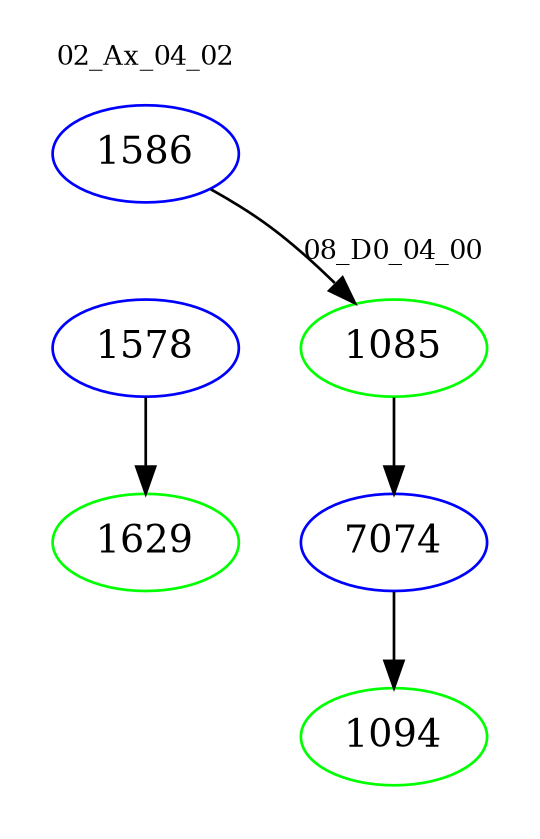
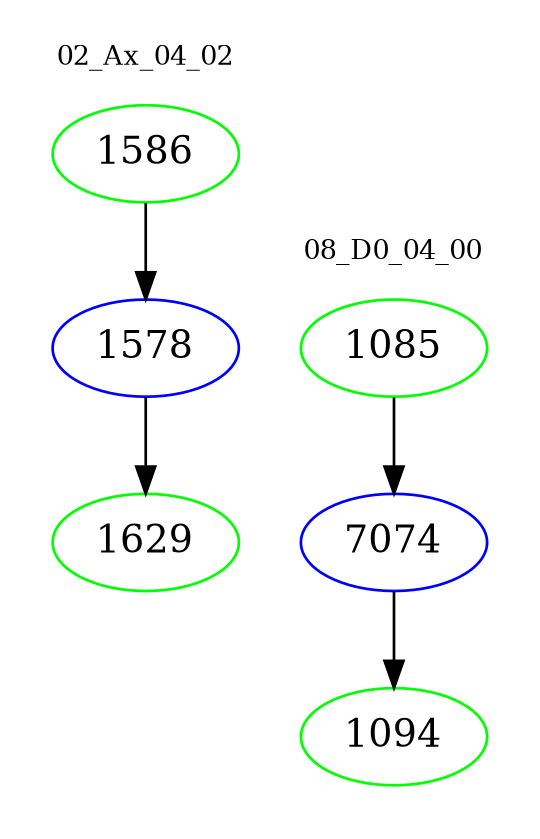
(146, 154) -> (146, 154)
(297, 249) -> (146, 238)
